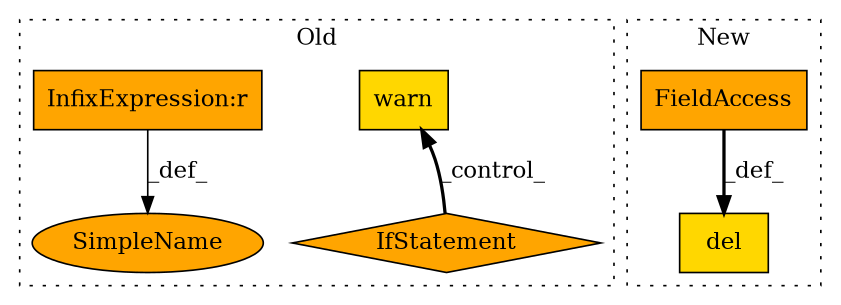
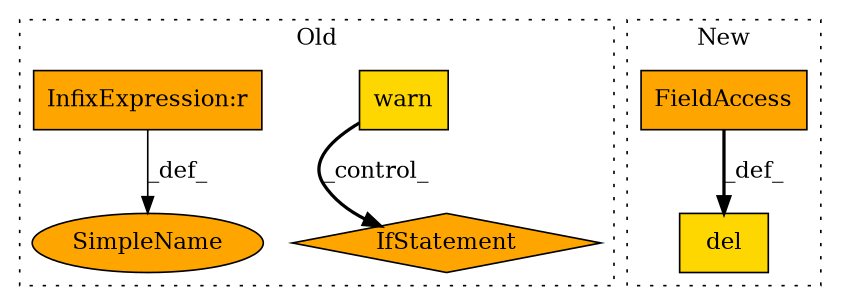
(440, 178) -> (319, 173)
